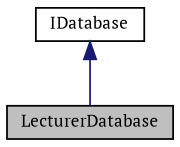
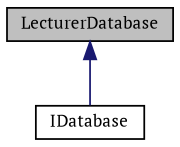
(90, 83) -> (90, 83)
